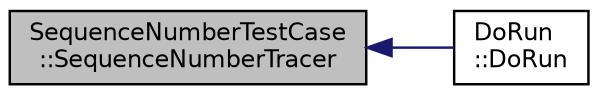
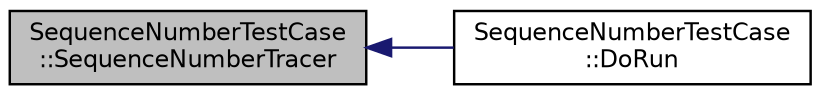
(521, 48) -> (632, 48)
